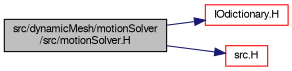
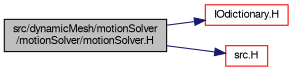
(85, 35) -> (85, 35)
